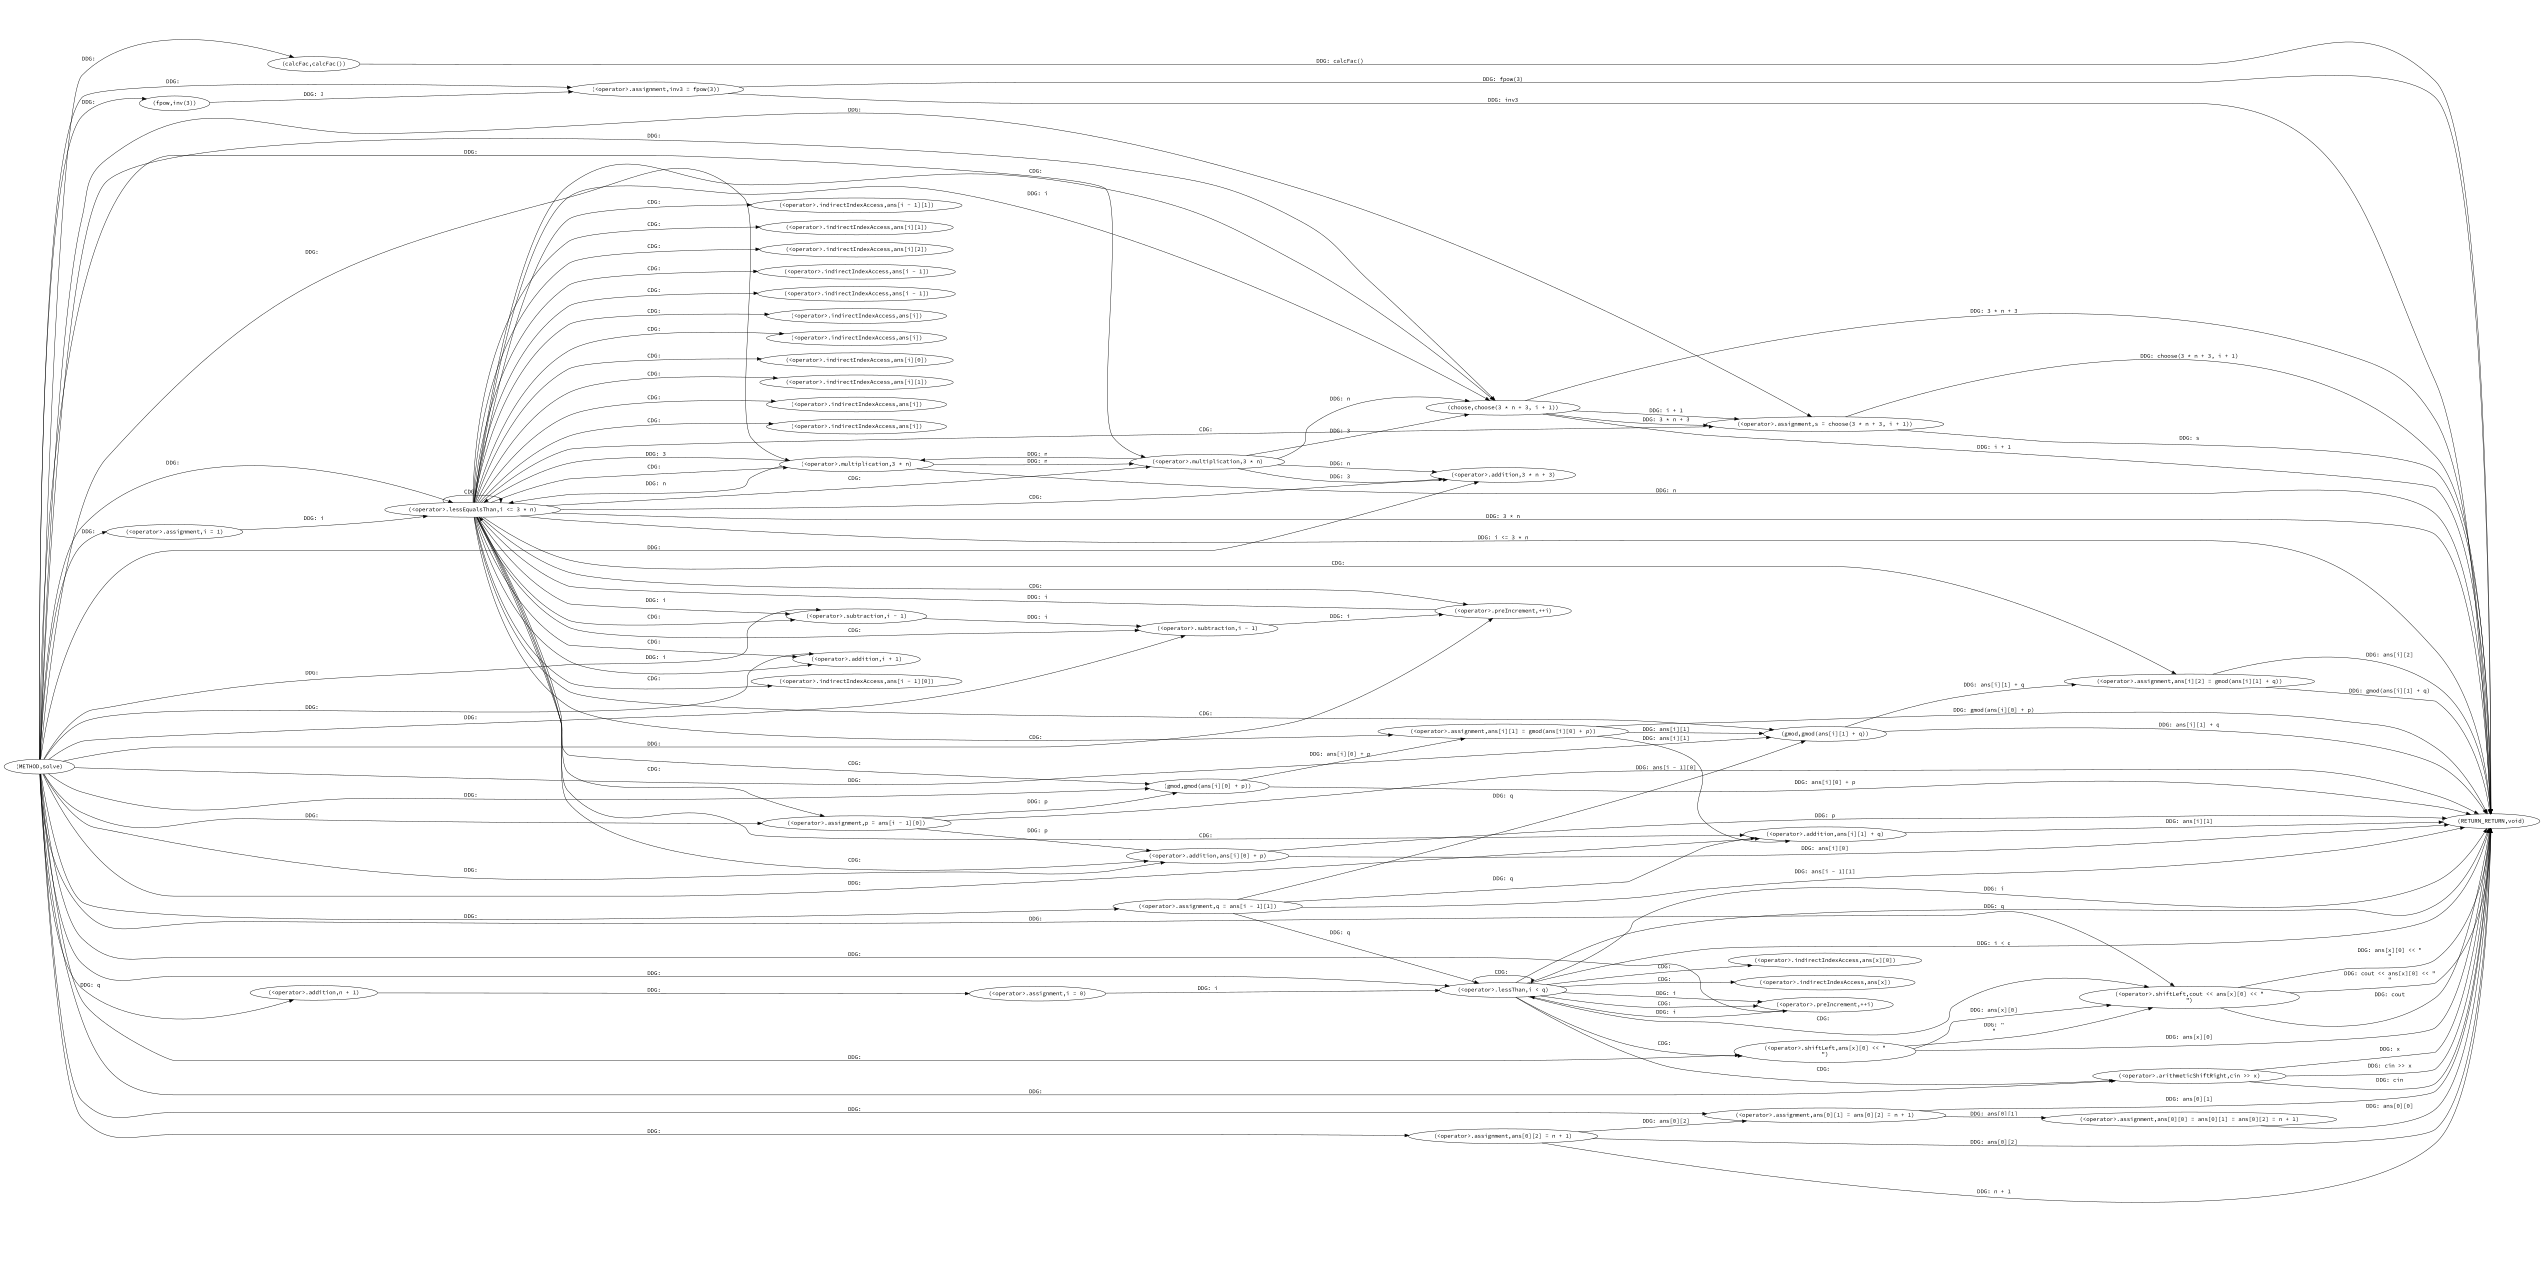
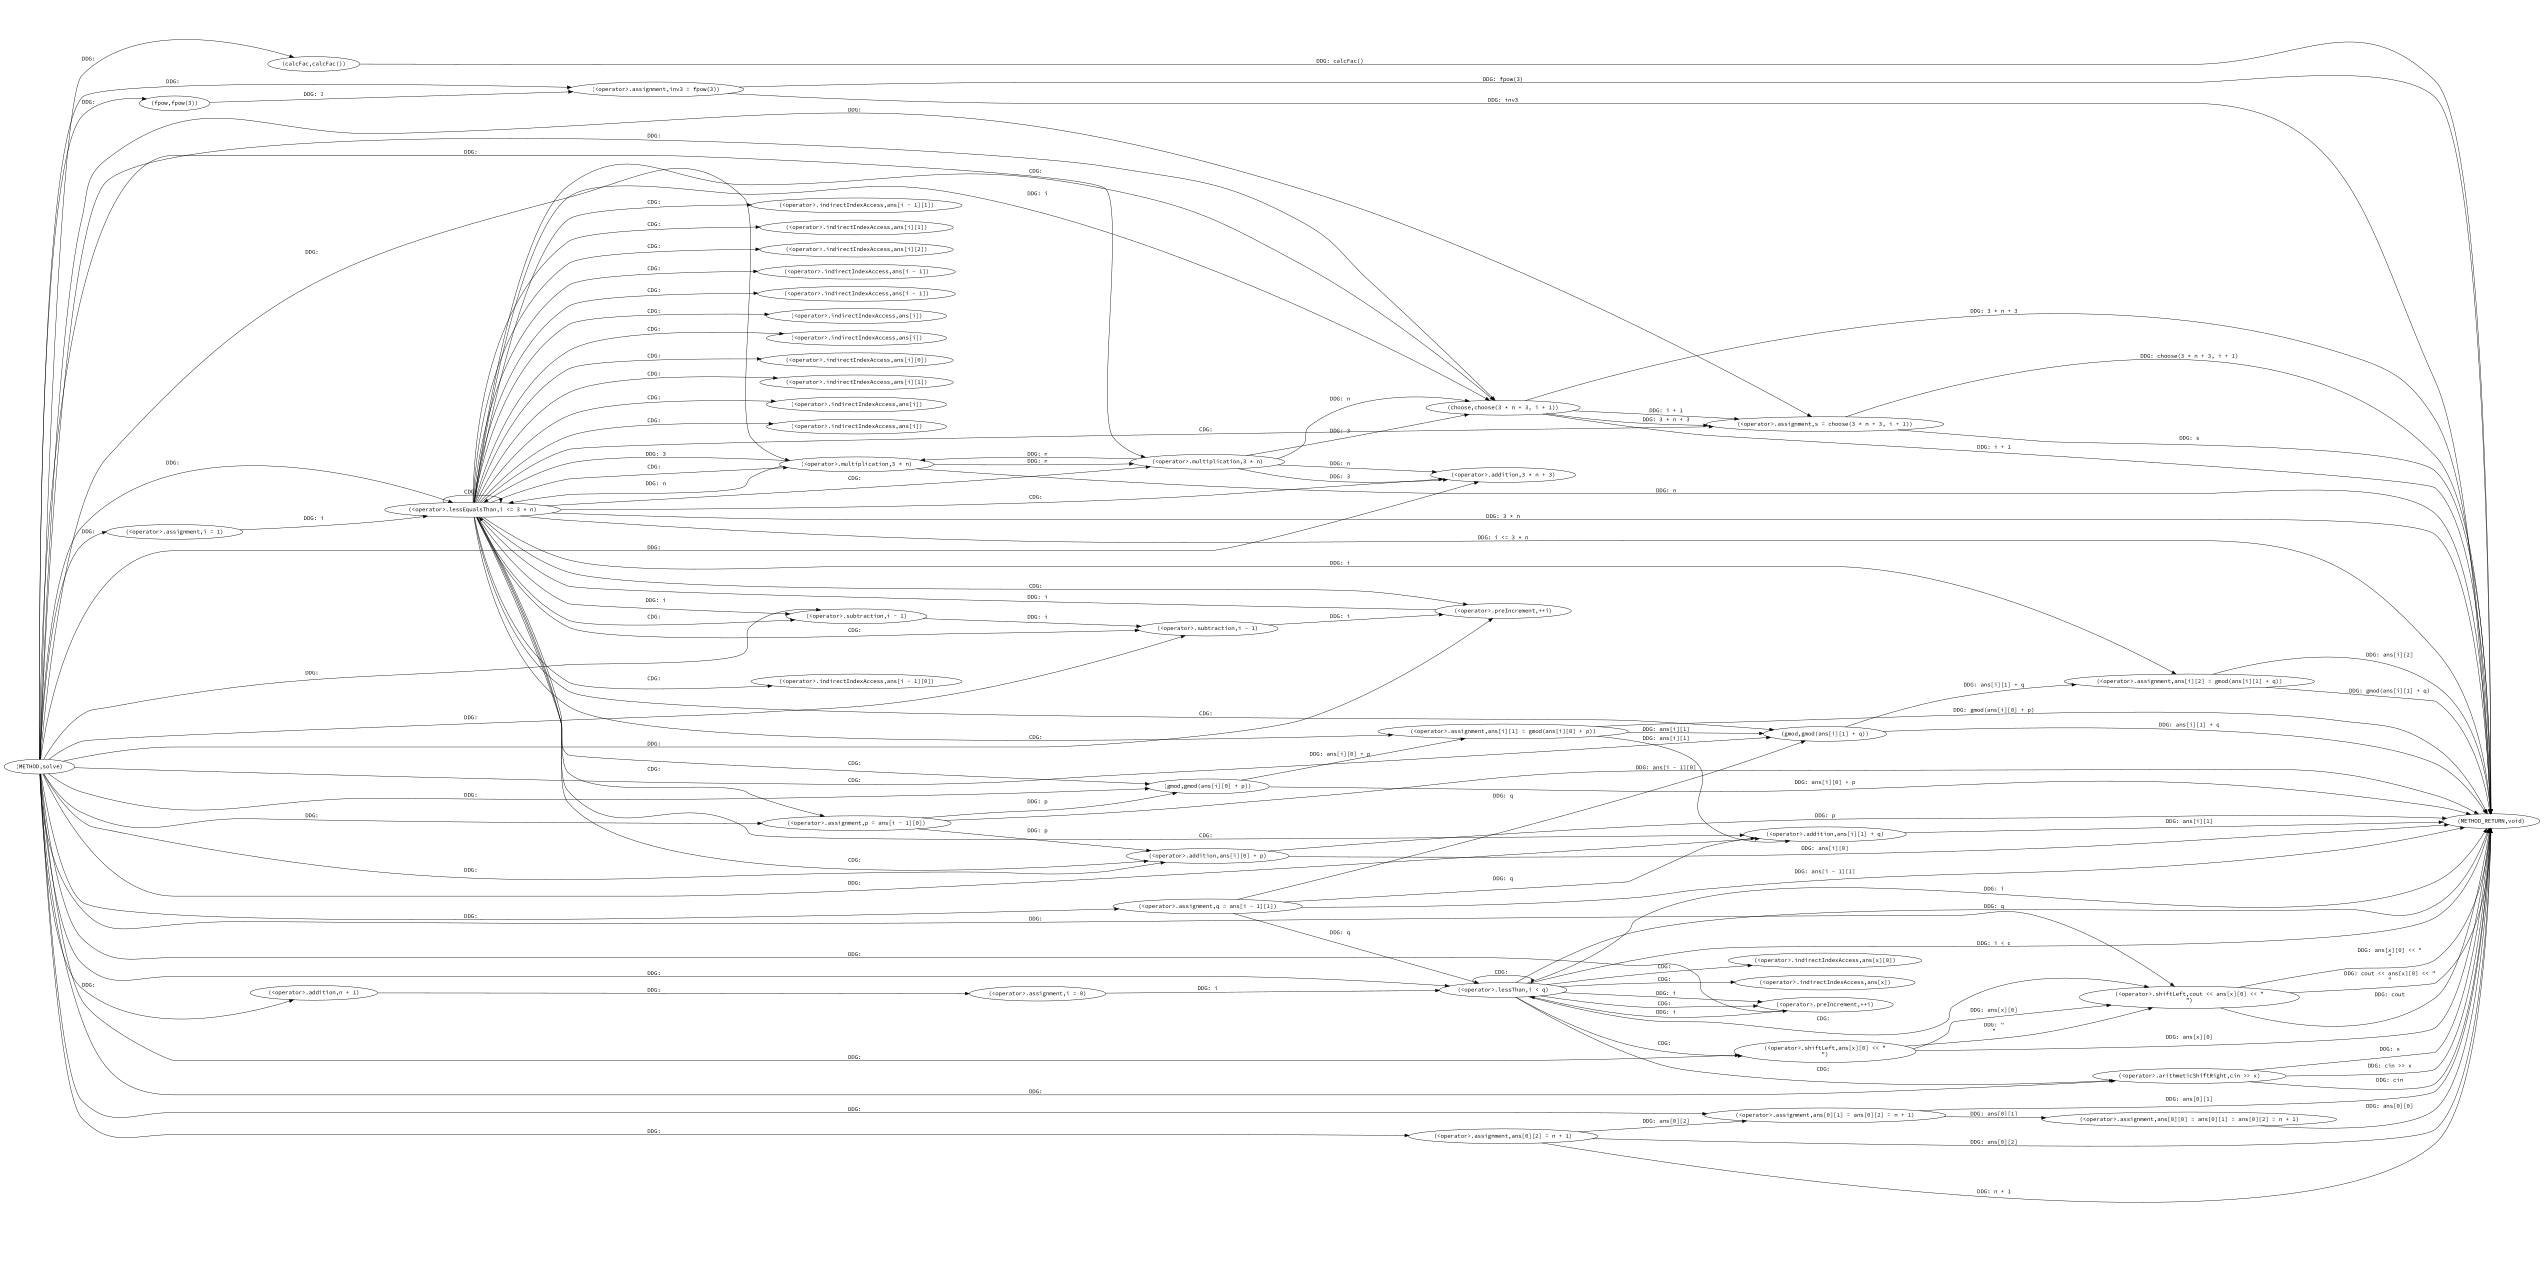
(175, 103) -> (175, 103)
(1340, 563) -> (1340, 563)
(857, 659) -> none
(857, 780) -> (857, 780)
(2491, 821) -> (2491, 821)
(90, 985) -> (90, 985)
